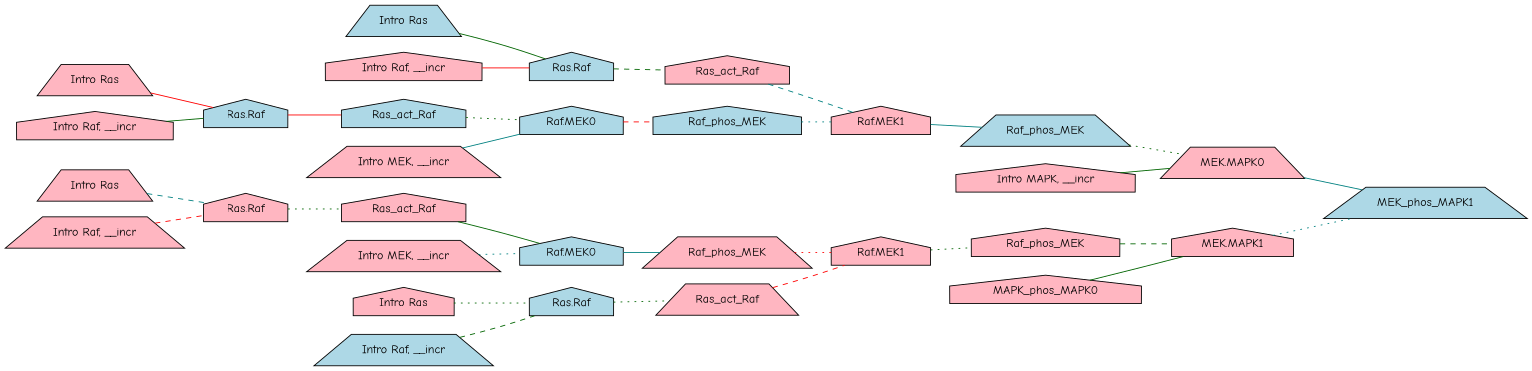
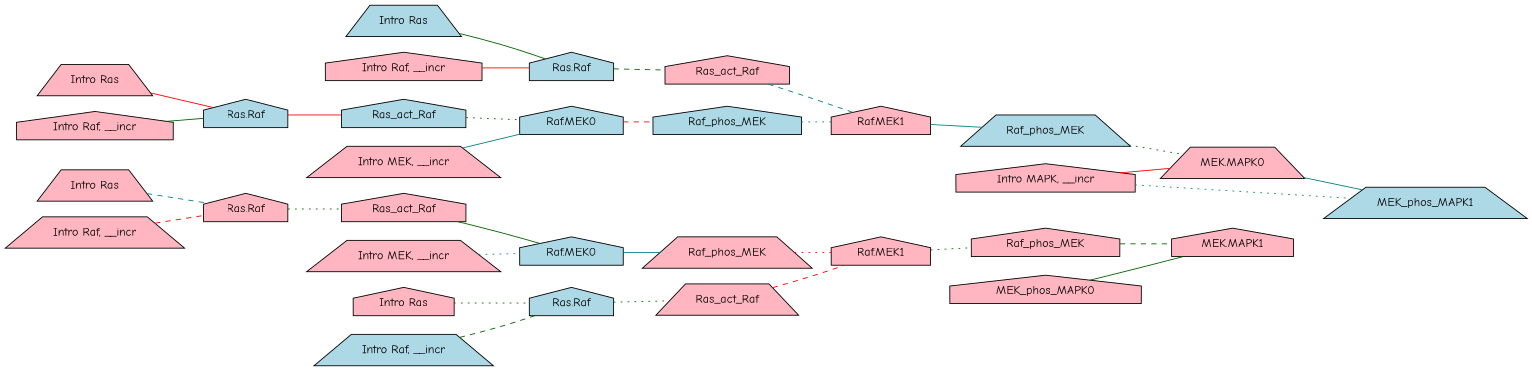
(1145, 171) -> (1145, 171)
(1312, 227) -> (1243, 192)
(1046, 291) -> (1046, 291)
